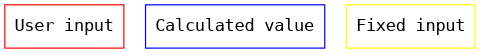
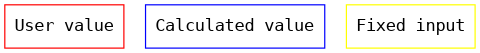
(64, 26) -> (64, 26)
